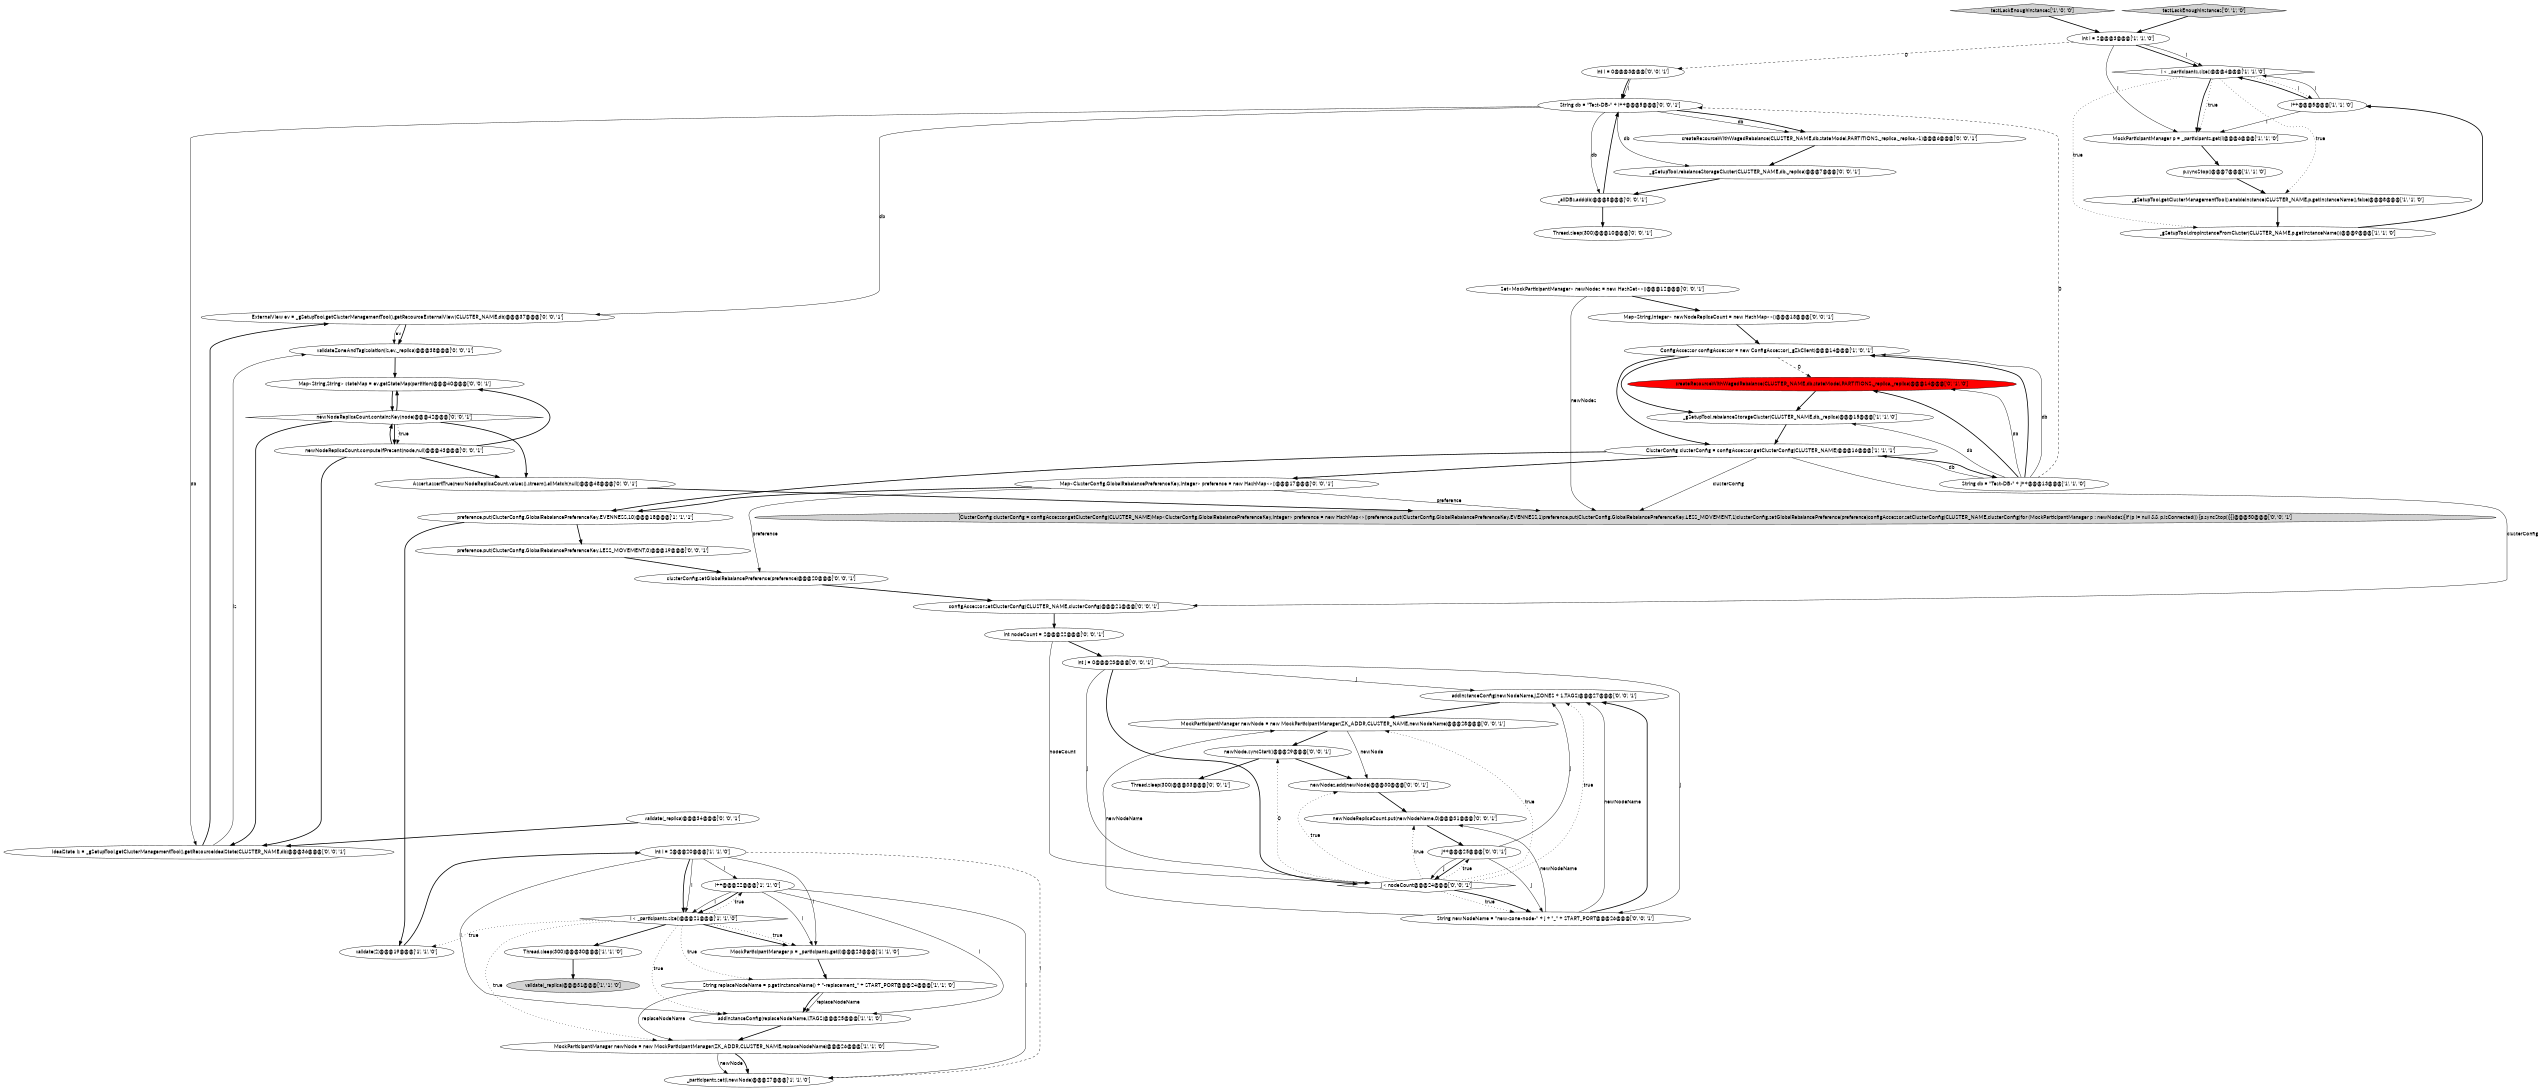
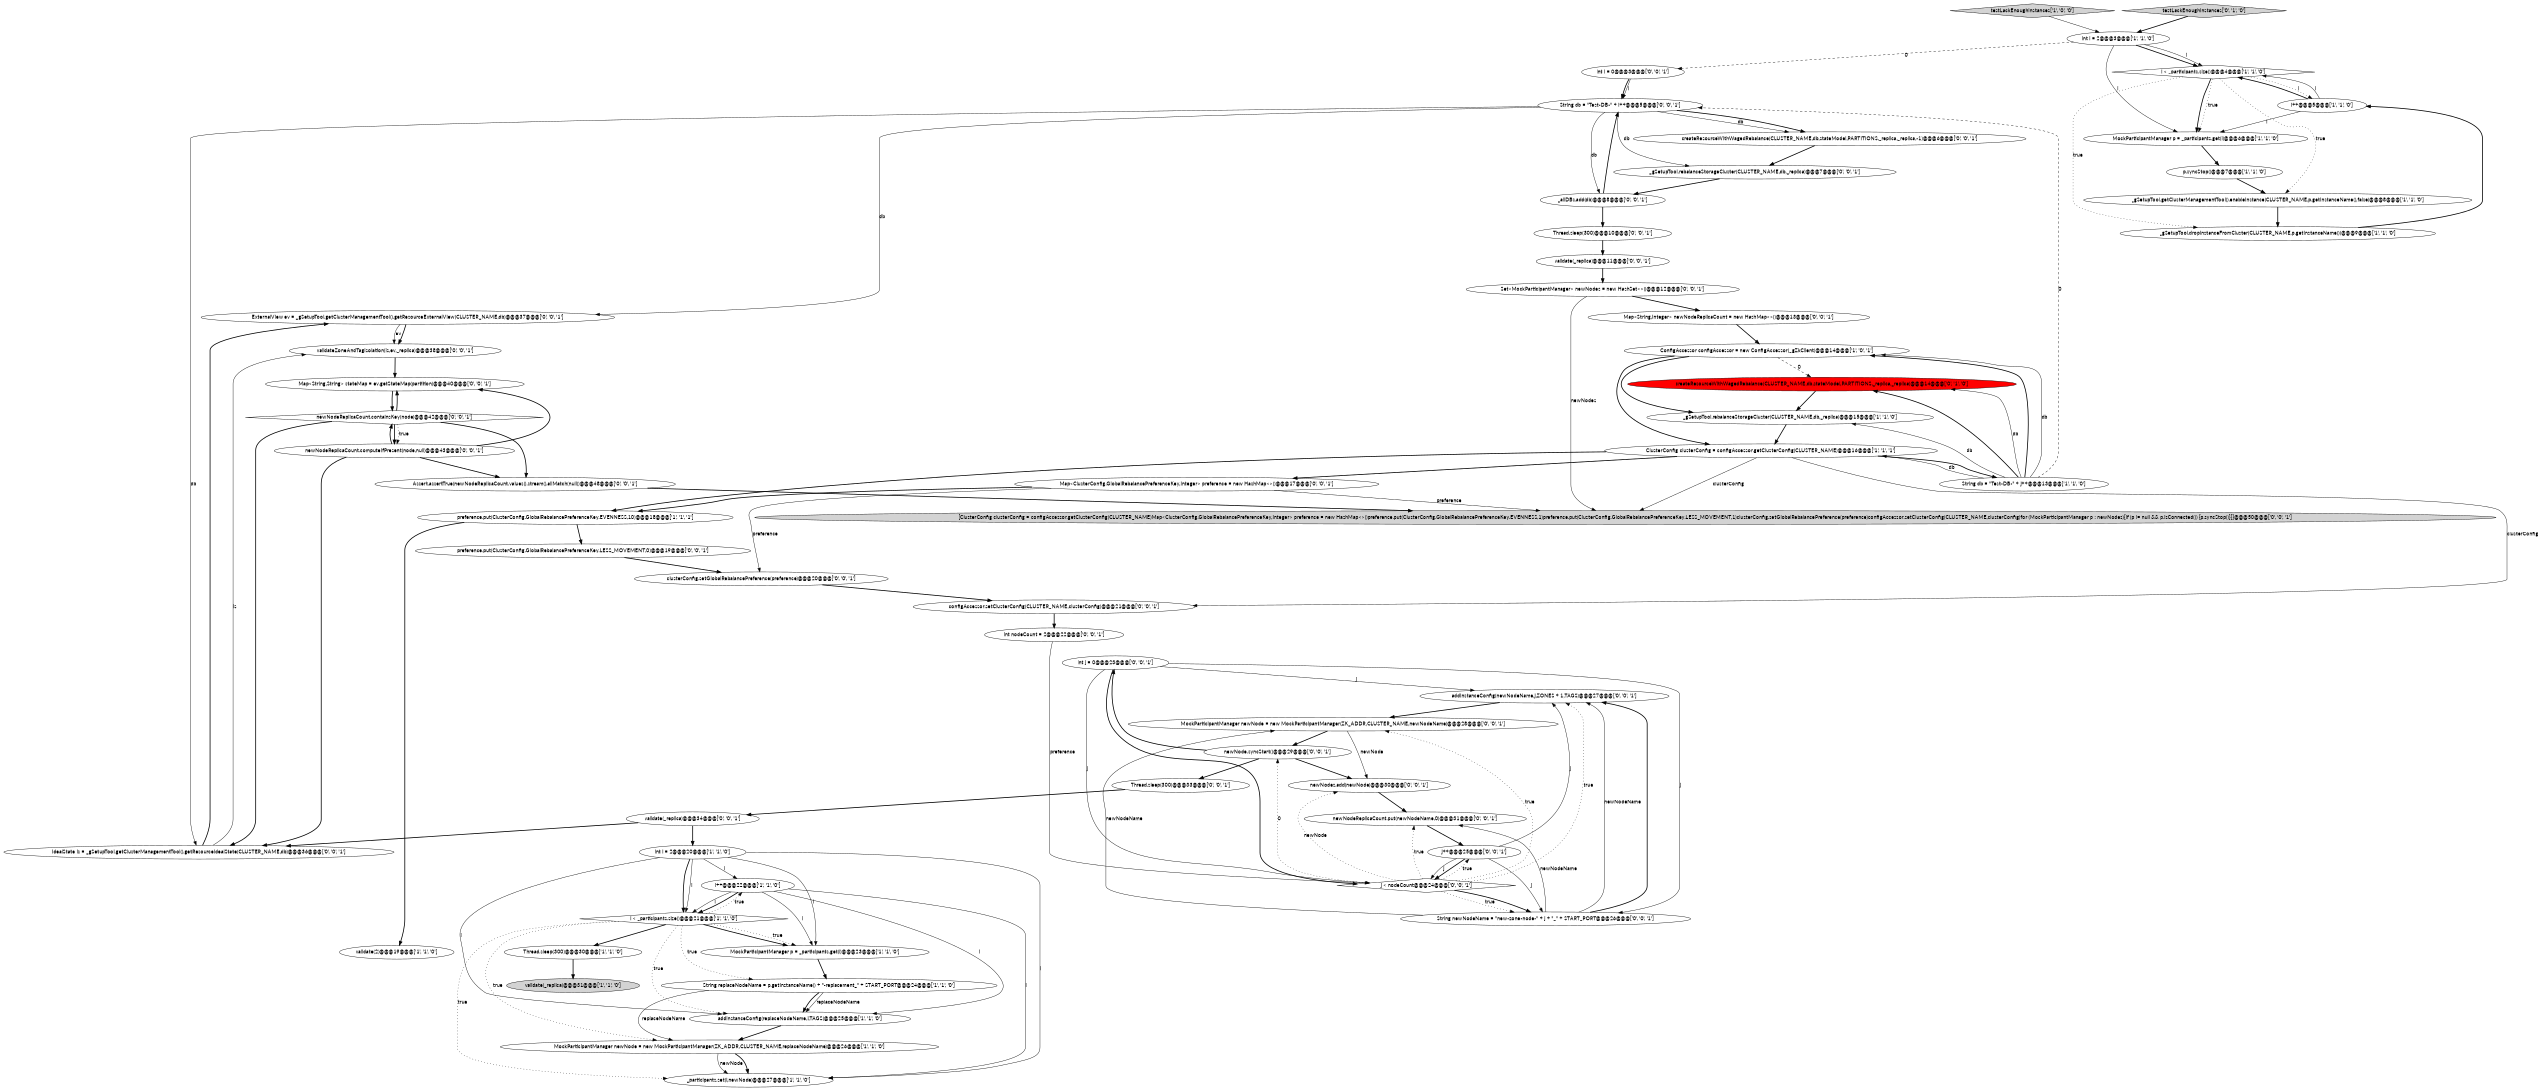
(2072, 24) -> (2072, 24)
none -> (1603, 261)
(1083, 648) -> (1135, 737)
(1063, 752) -> (1063, 752)
none -> (938, 802)
(1316, 835) -> (1316, 835)
(496, 858) -> (693, 834)
(1040, 924) -> (1040, 924)
(515, 925) -> (457, 1028)
